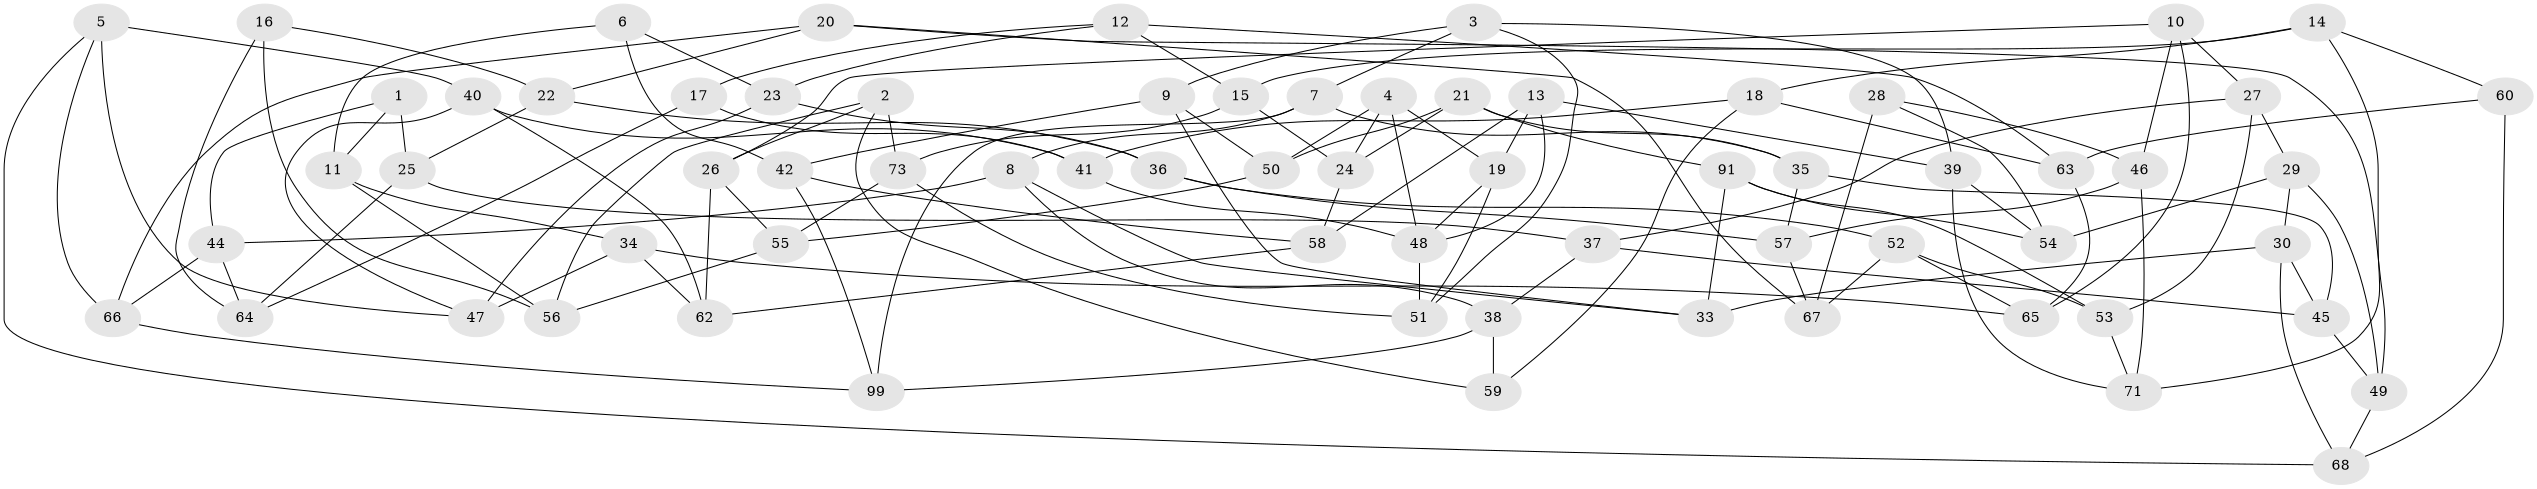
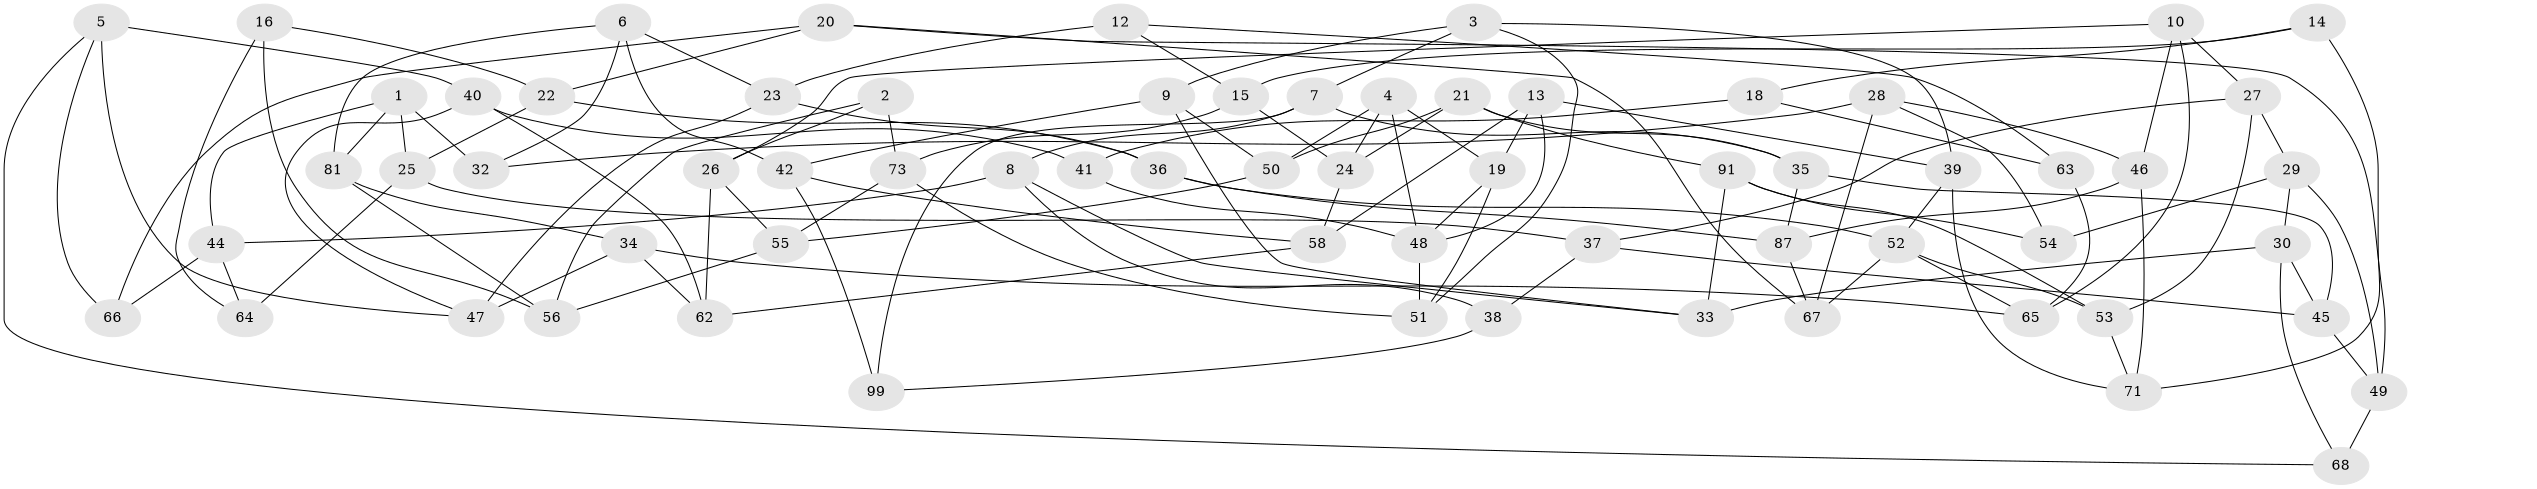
(699, 96) -> none
(2505, 96) -> none
(334, 170) -> (334, 170)
none -> (481, 170)
(1997, 204) -> (1925, 207)
(1784, 244) -> (1784, 244)
(493, 366) -> none
(1493, 392) -> none
